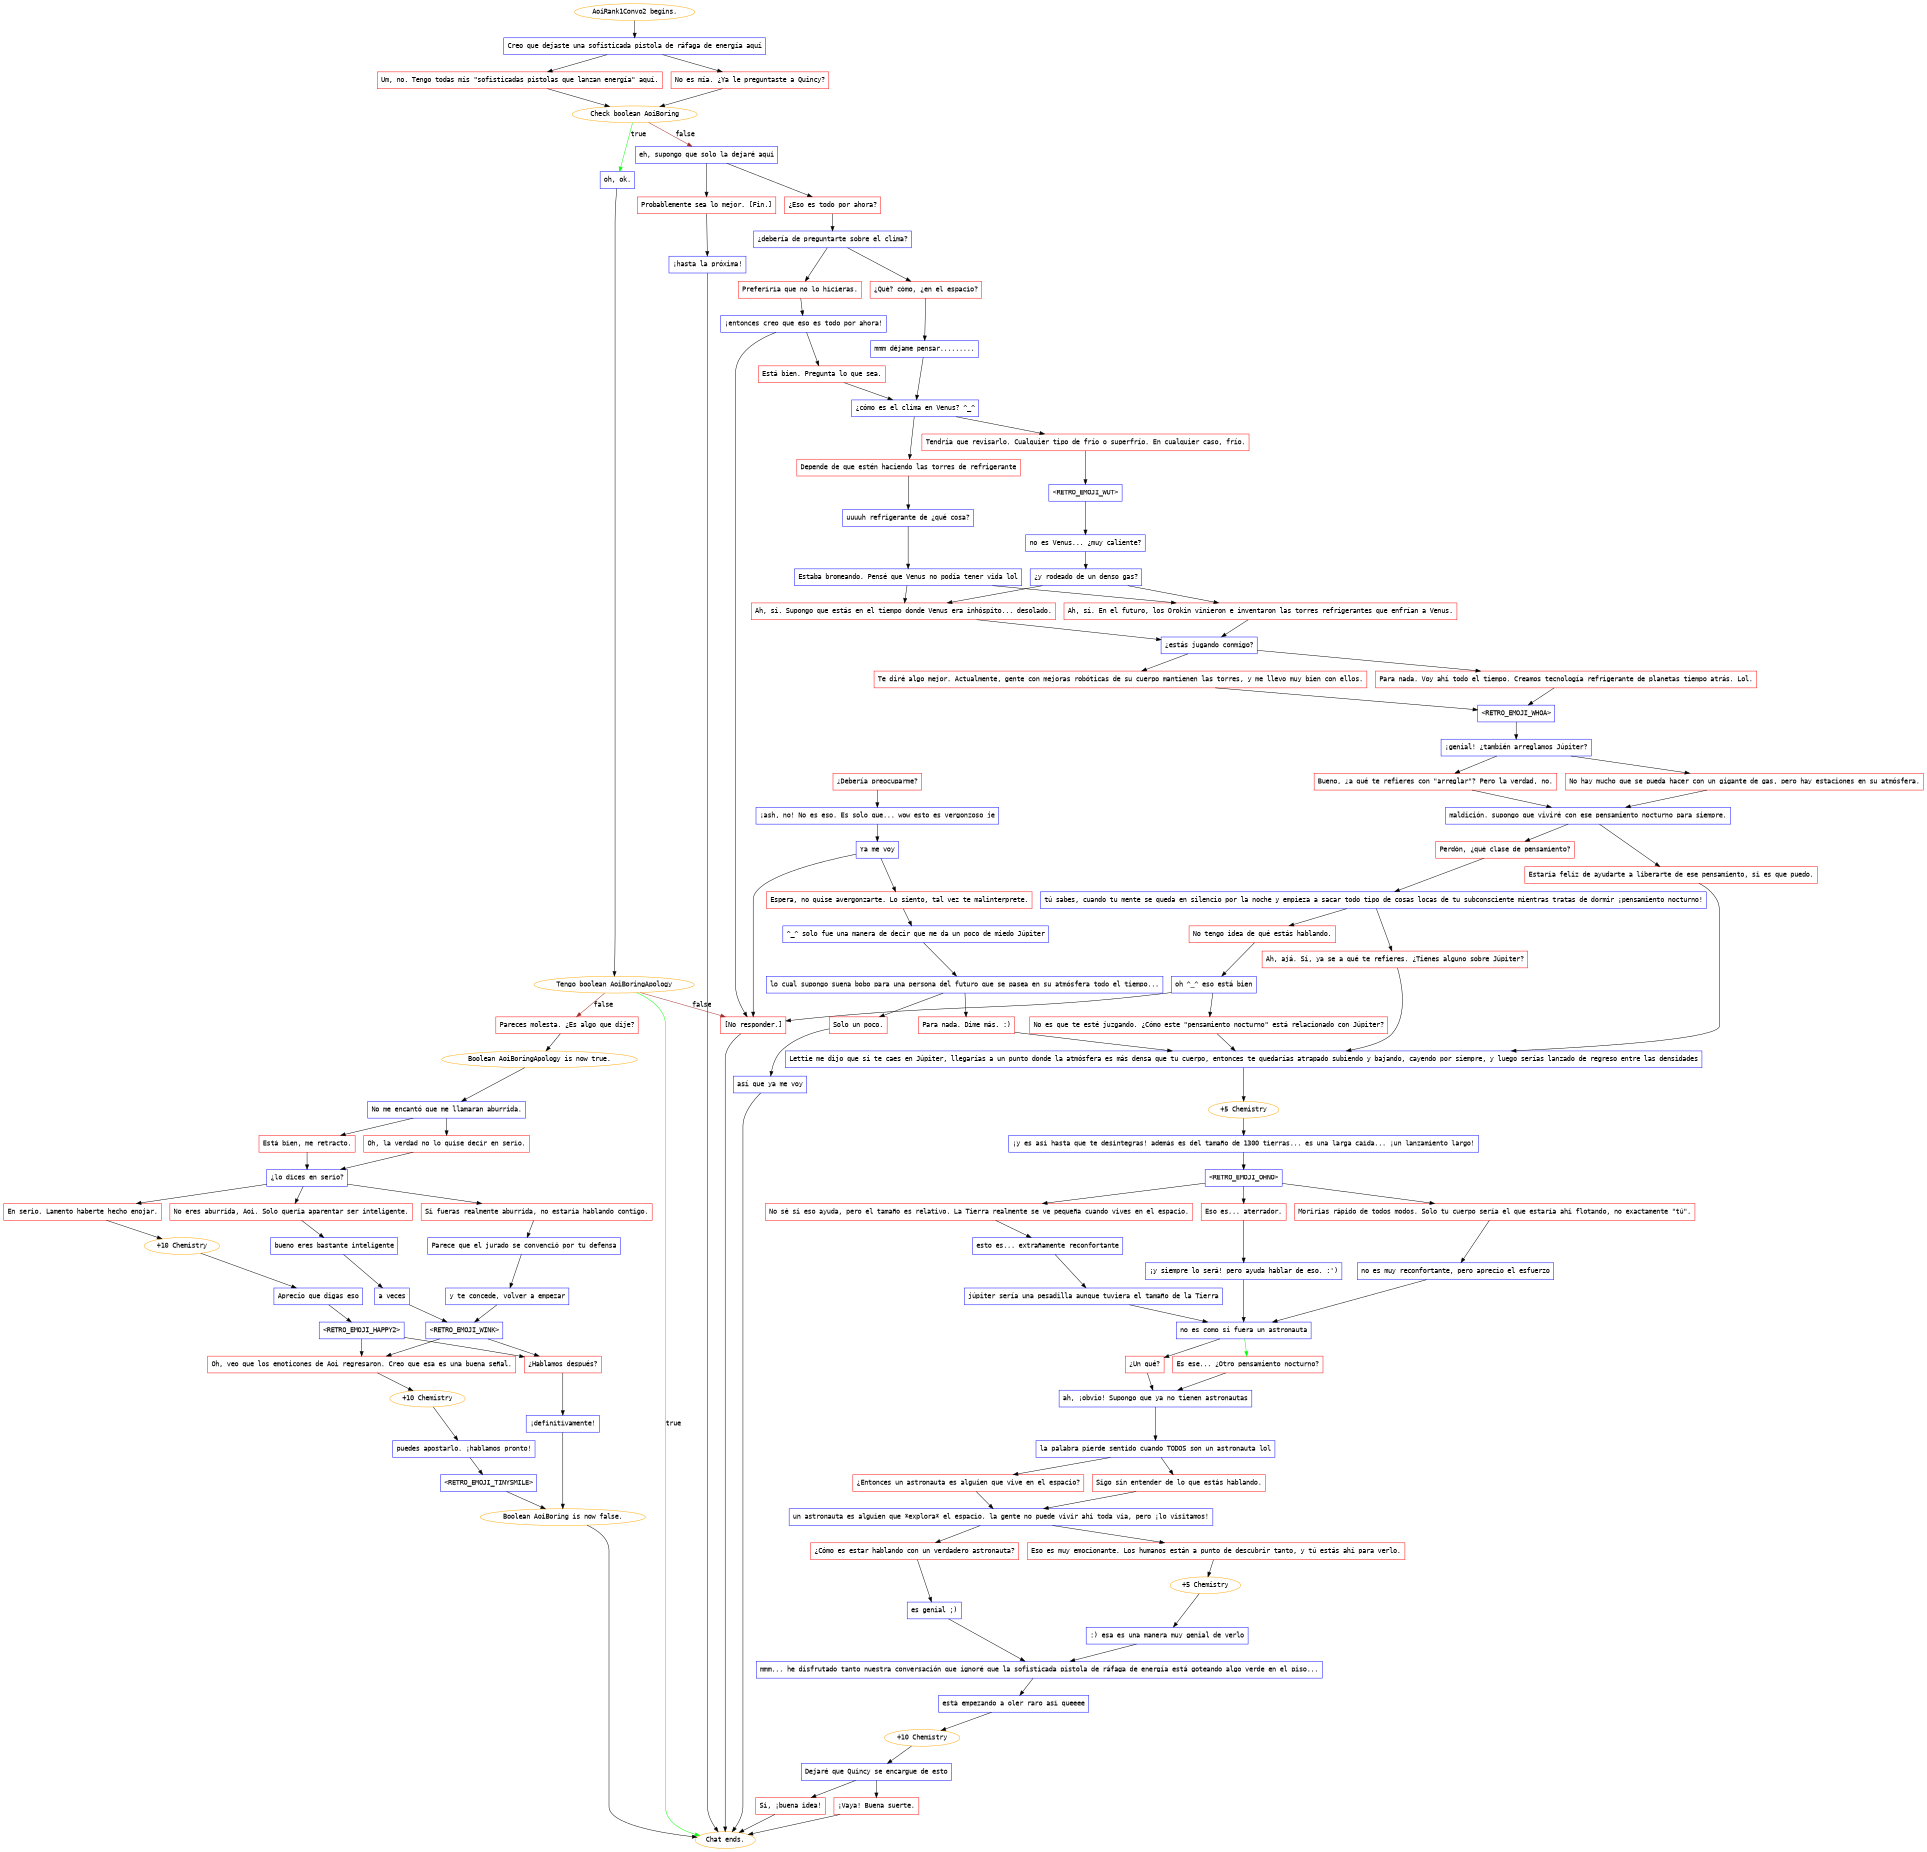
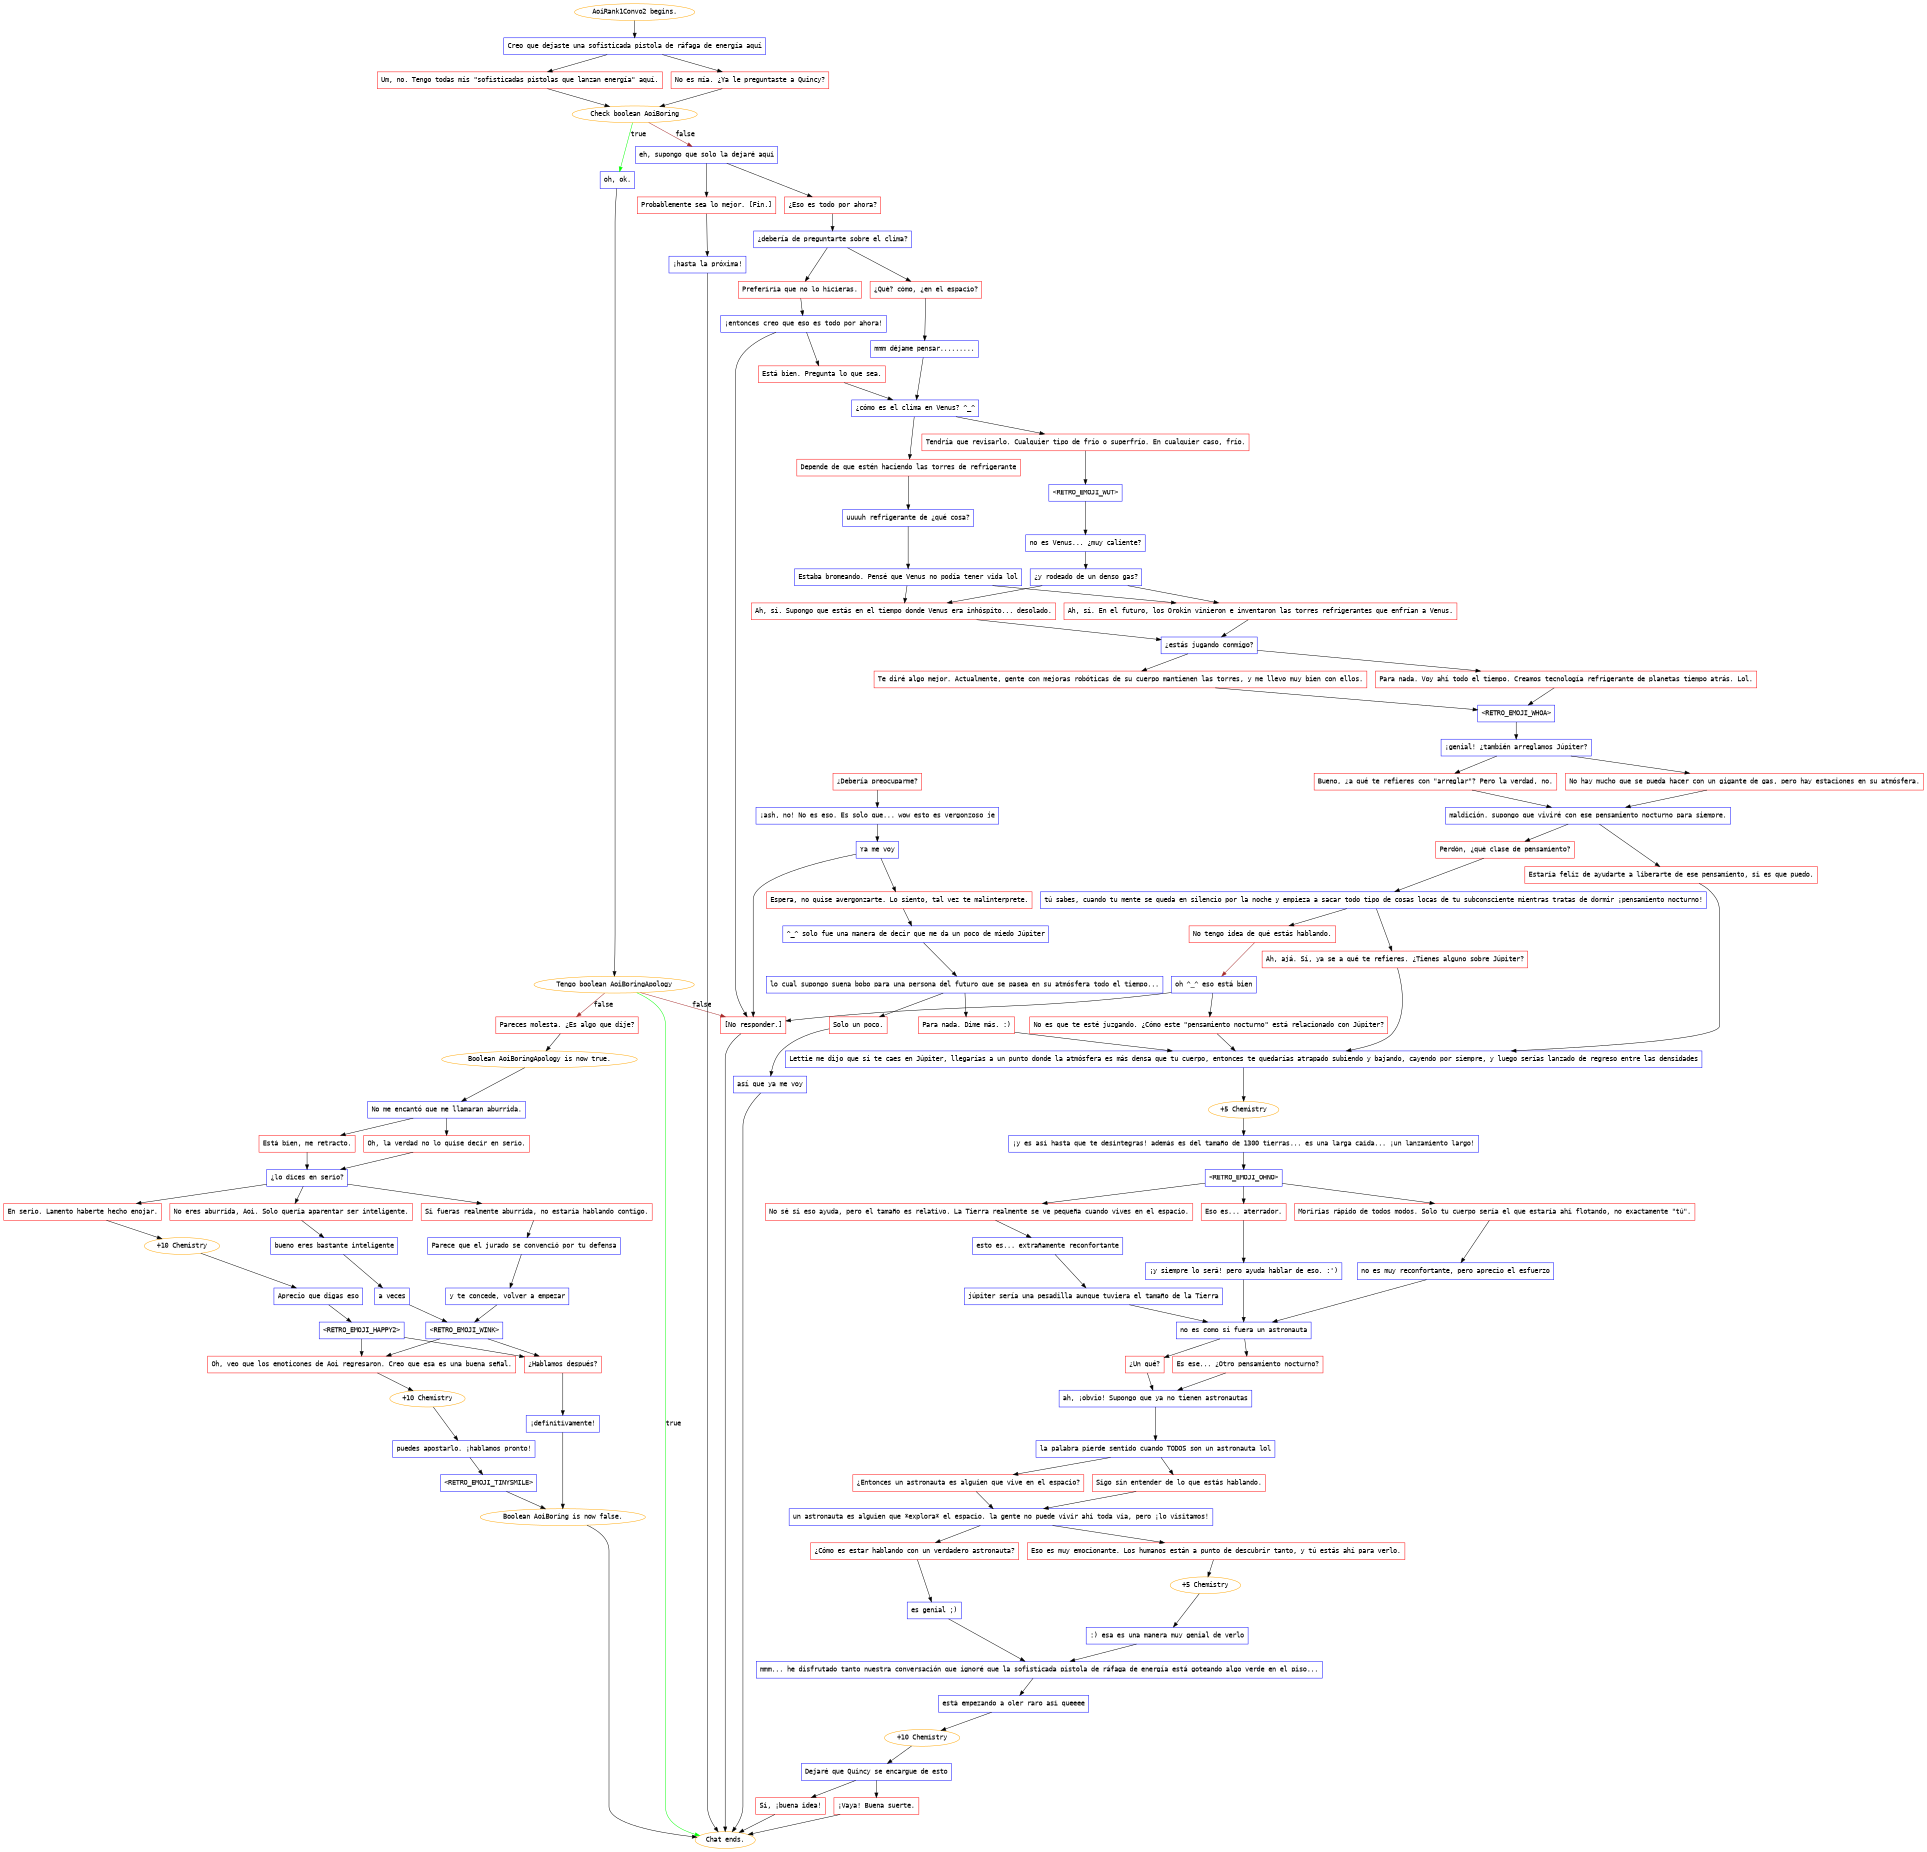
(1240, 958) -> (1240, 958)
(1245, 1345) -> (1245, 1345)
